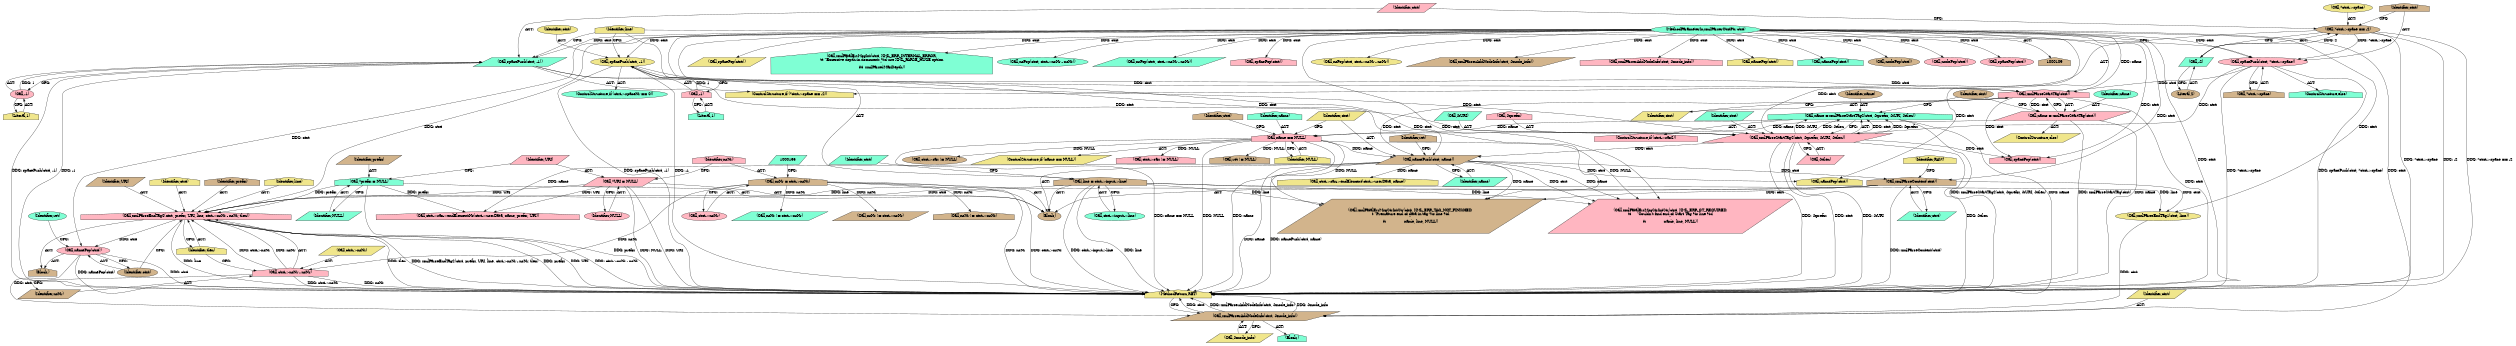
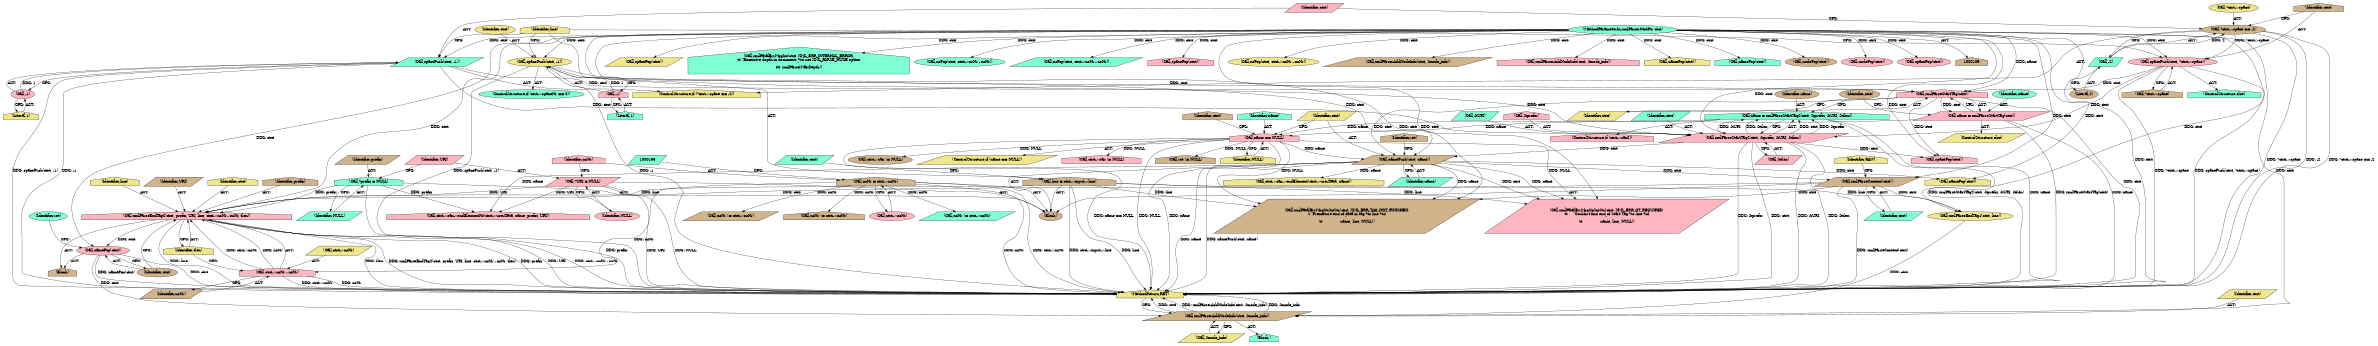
(2058, 105) -> (1970, 105)
(1911, 182) -> (1867, 182)
(1115, 216) -> none
